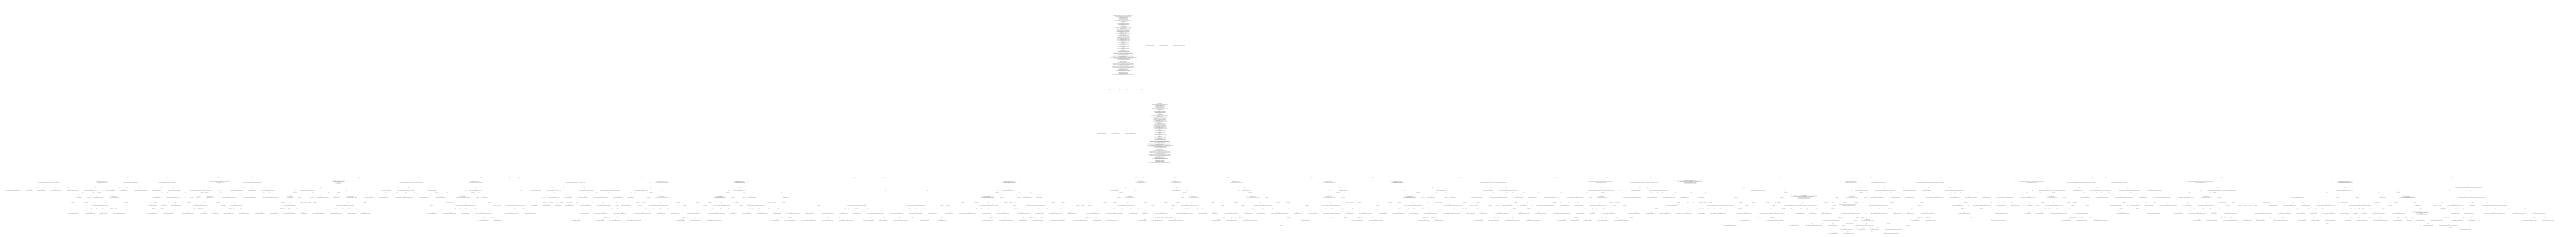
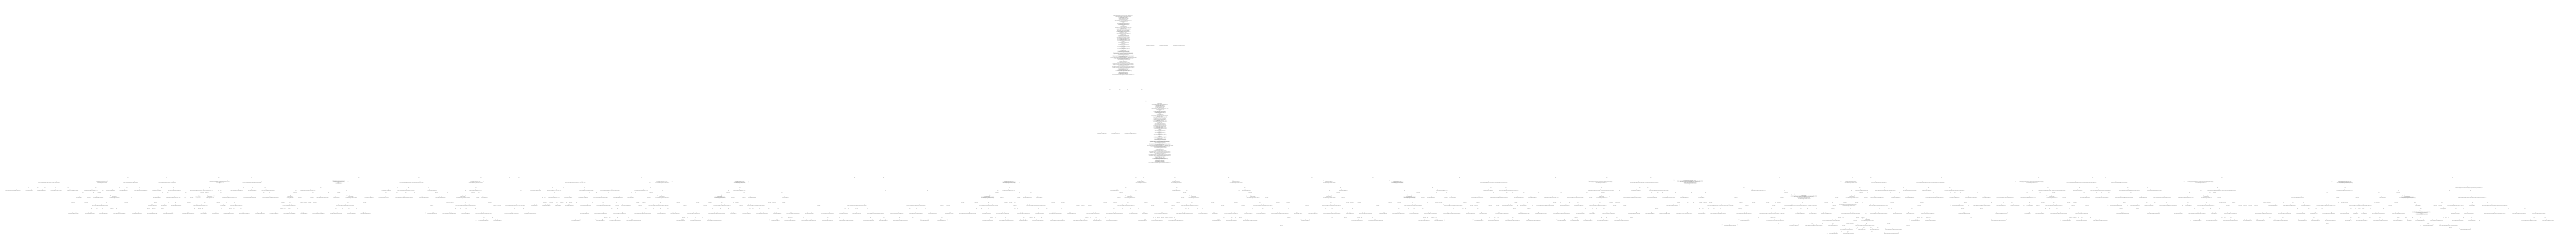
none -> (137, 213)
